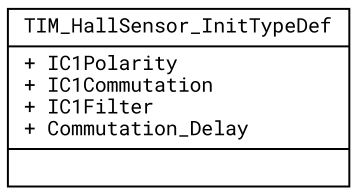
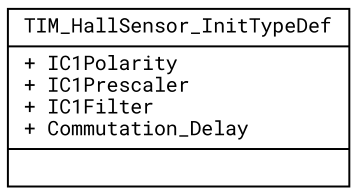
(119, 86) -> (108, 86)
